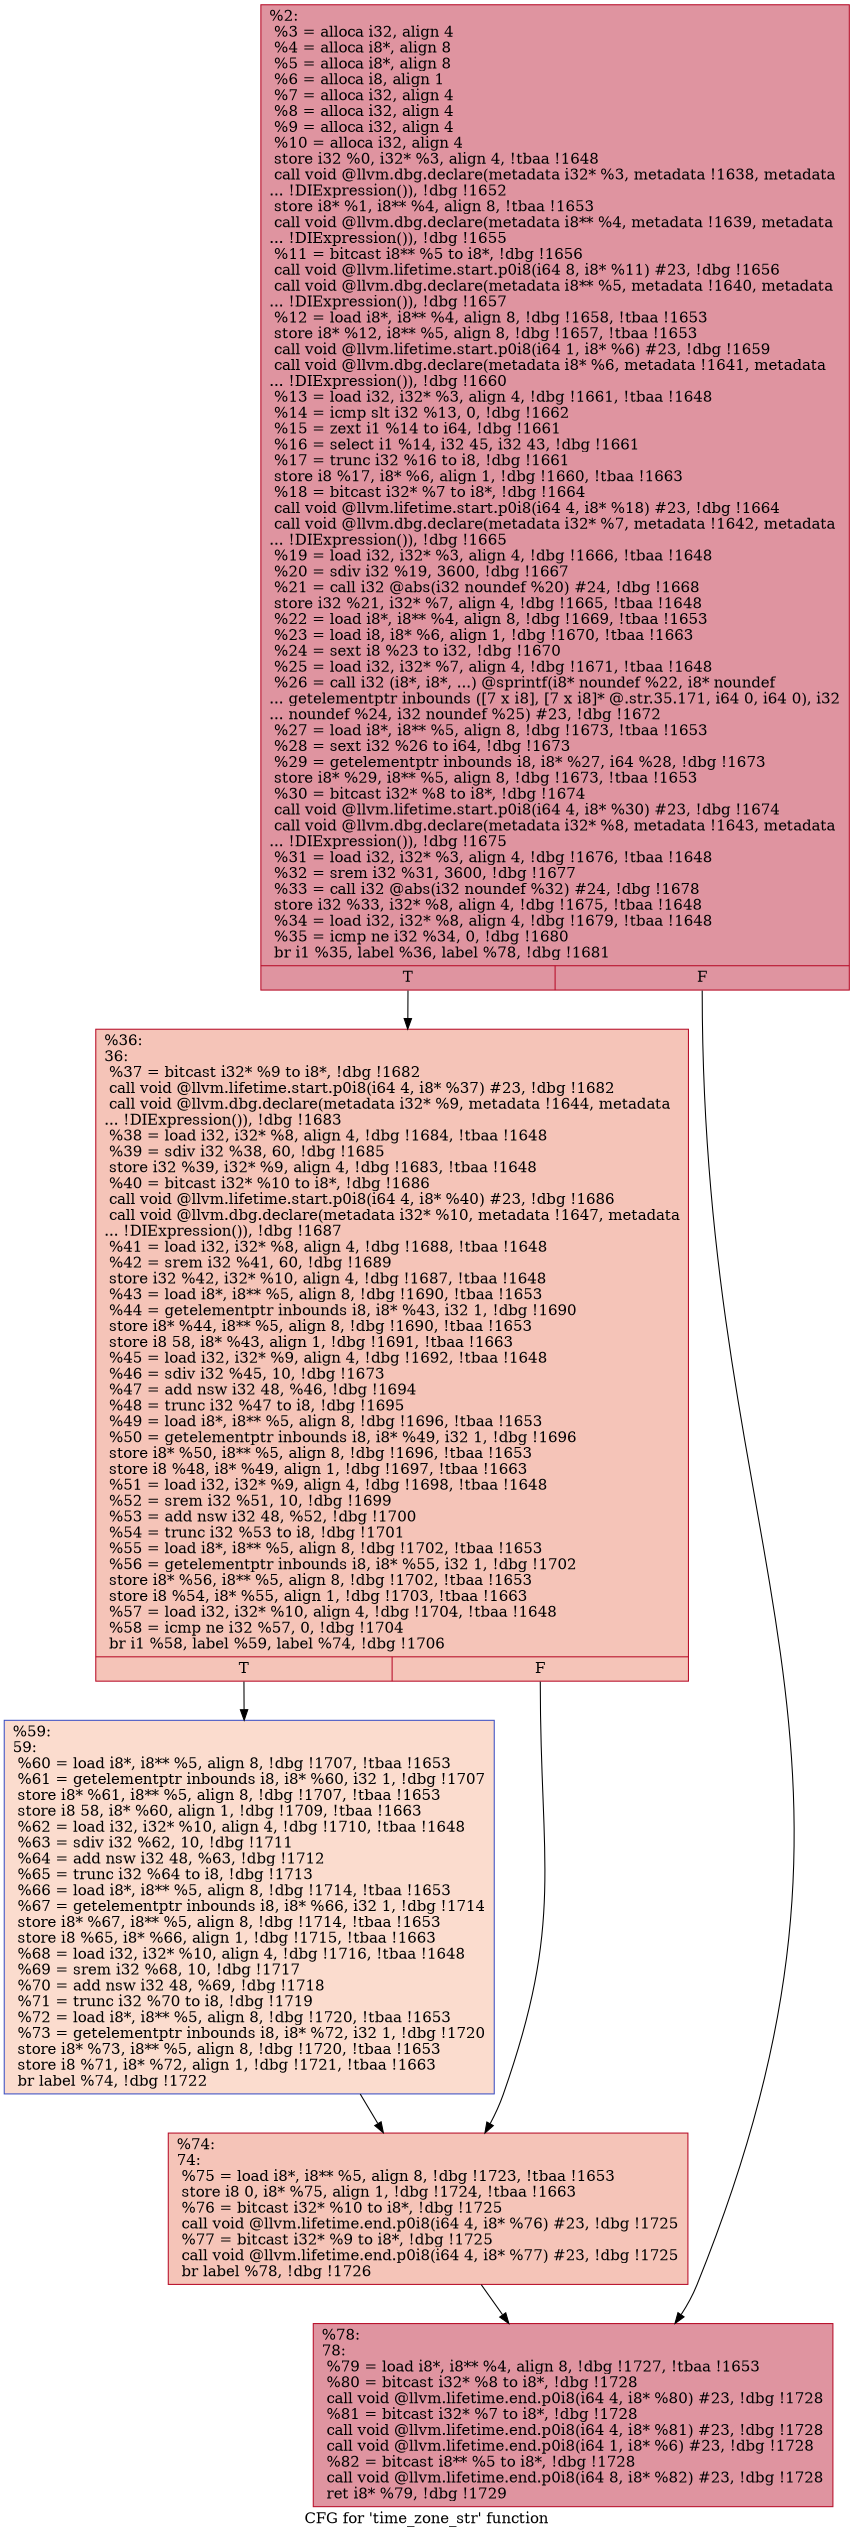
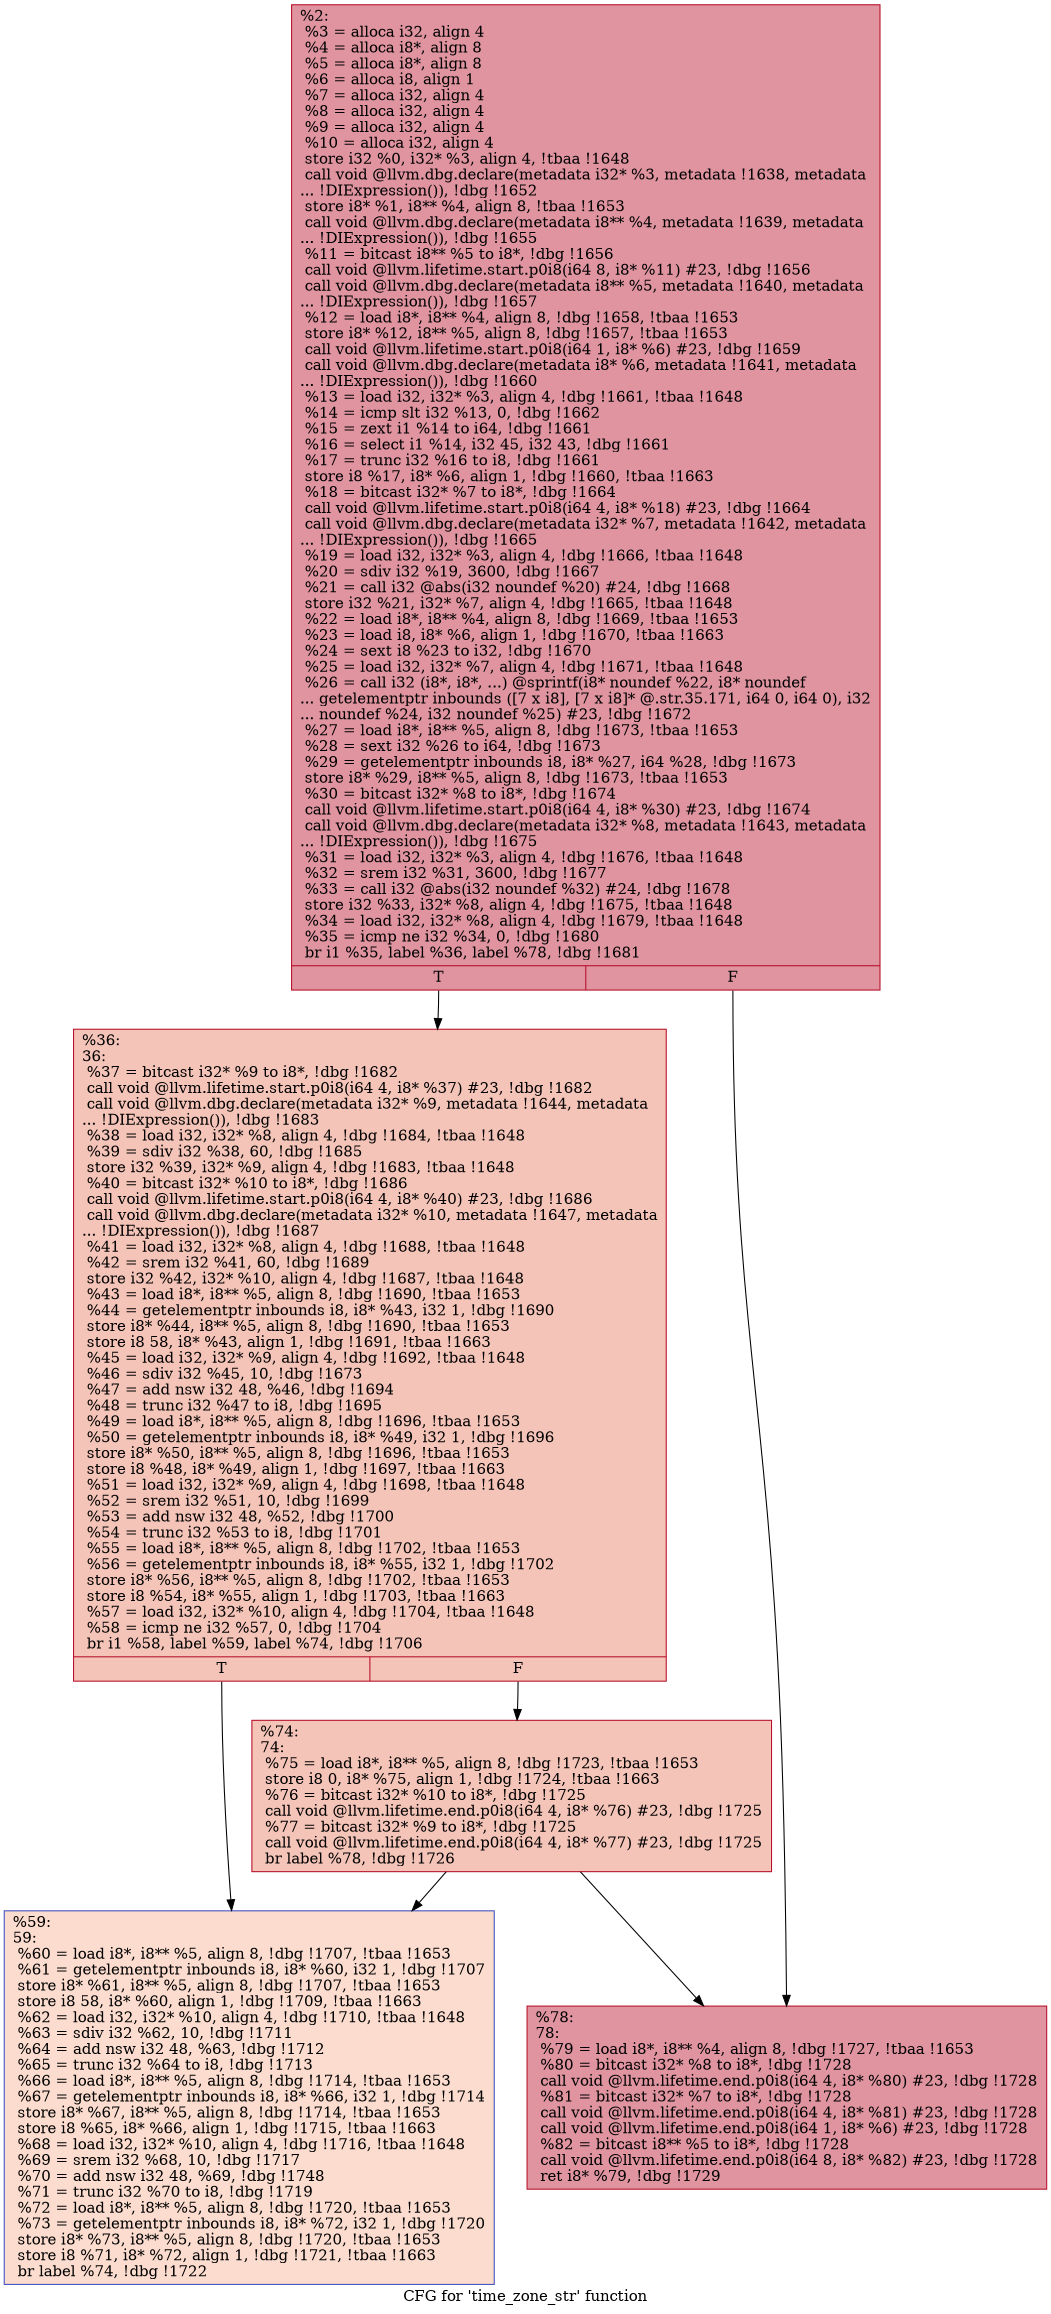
(169, 1986) -> (169, 2176)
(369, 2109) -> (433, 1887)
